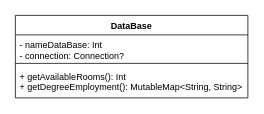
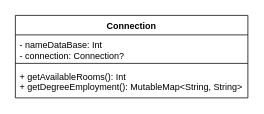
(131, 26) -> (131, 26)
